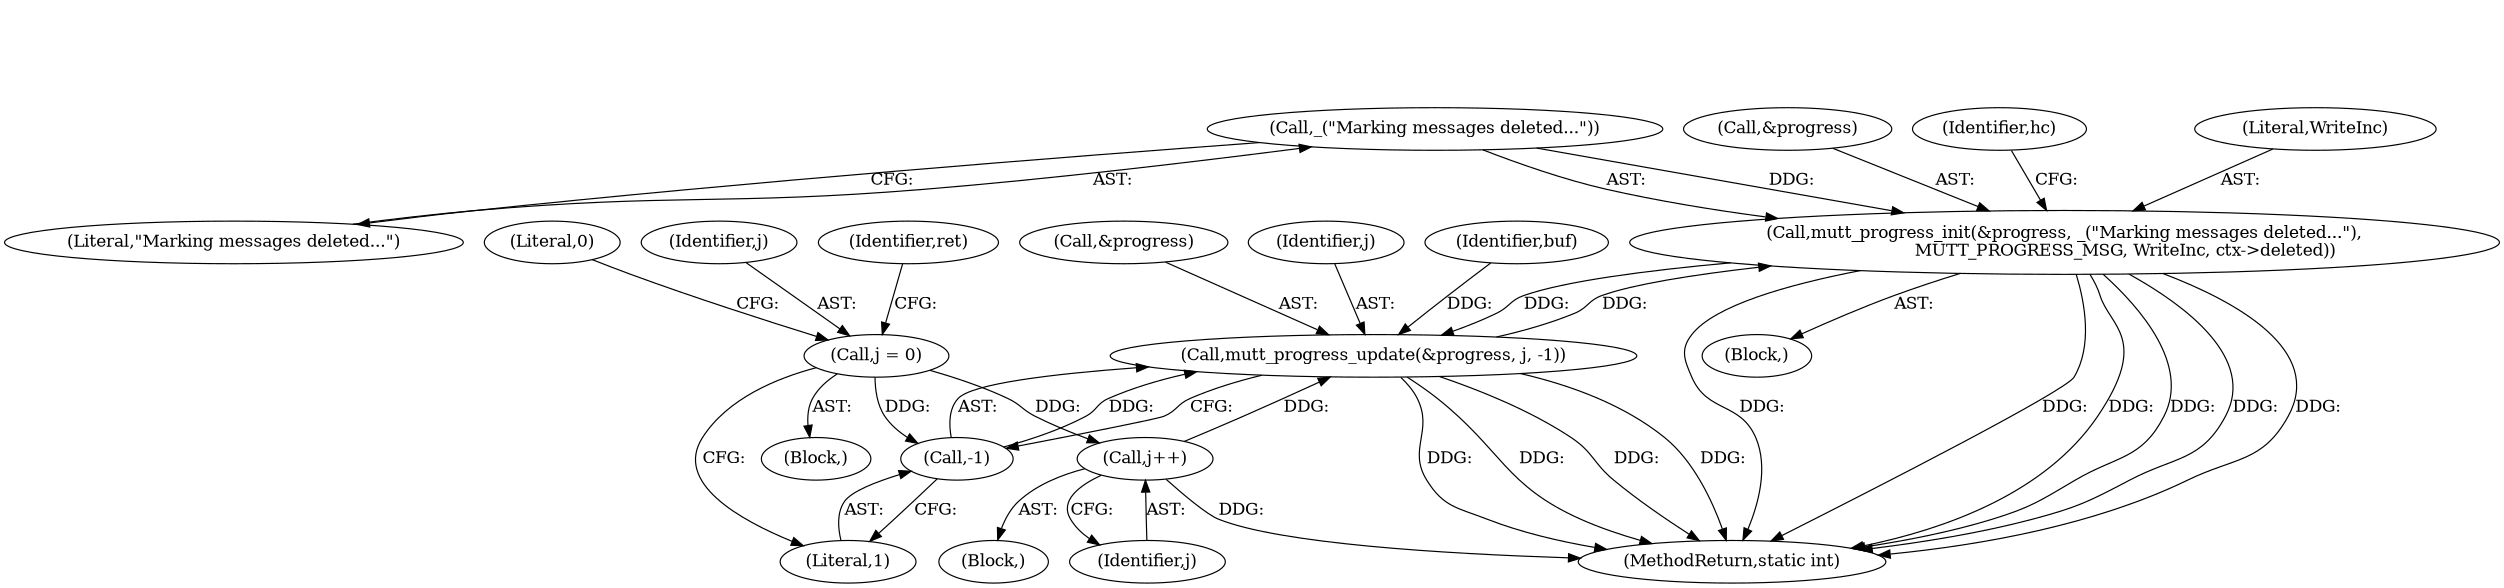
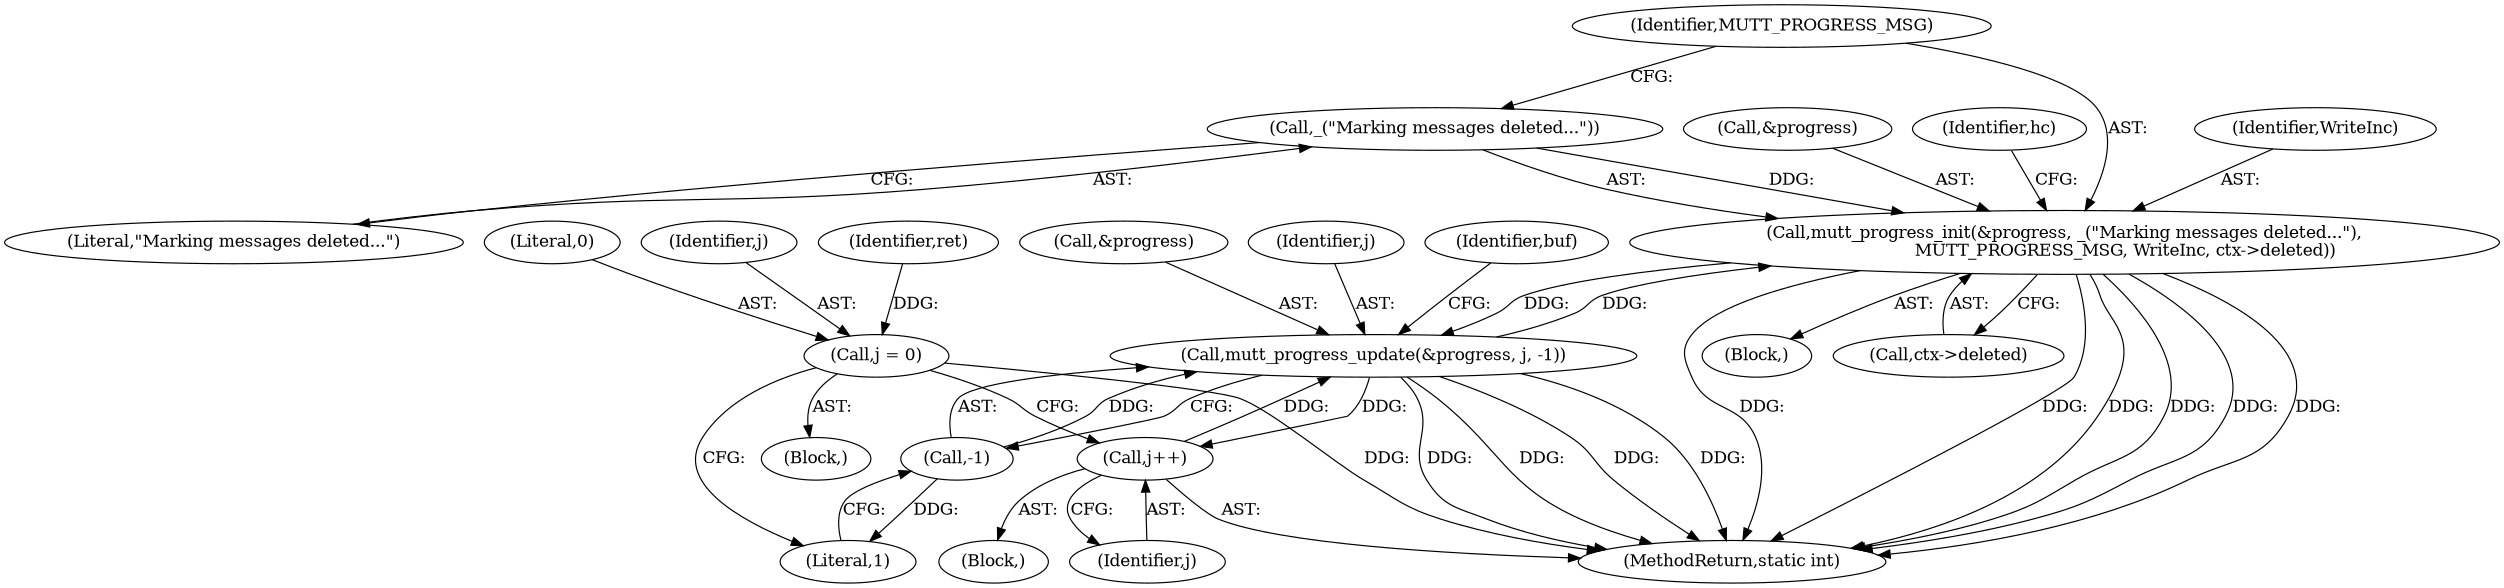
none -> (1782, 26)
(2315, 129) -> (2315, 129)
(761, 304) -> (761, 304)
(918, 304) -> (918, 304)
(1472, 304) -> (1472, 304)
none -> (1949, 356)
(1060, 407) -> (1060, 407)
(882, 412) -> (1278, 420)
none -> (1302, 426)
(867, 510) -> (867, 510)
(939, 510) -> (939, 510)
(1244, 510) -> (1244, 510)
